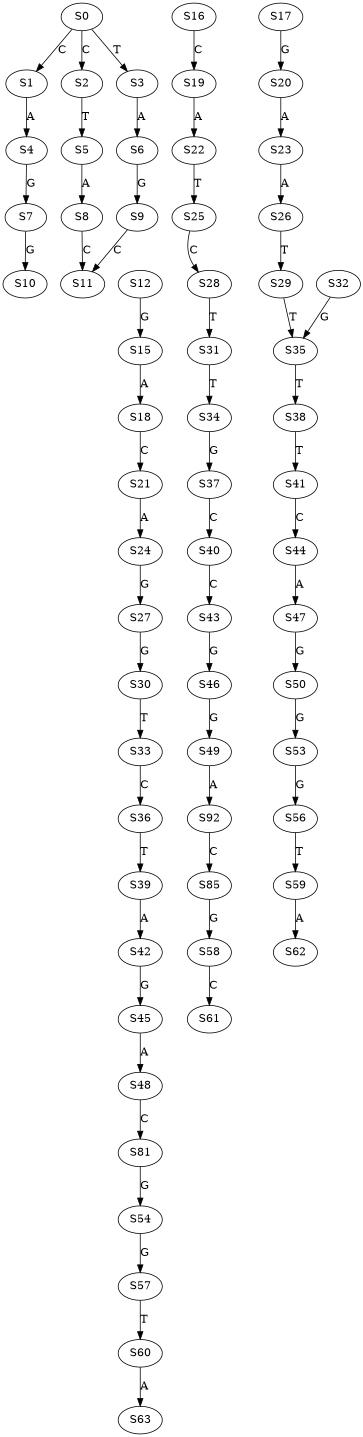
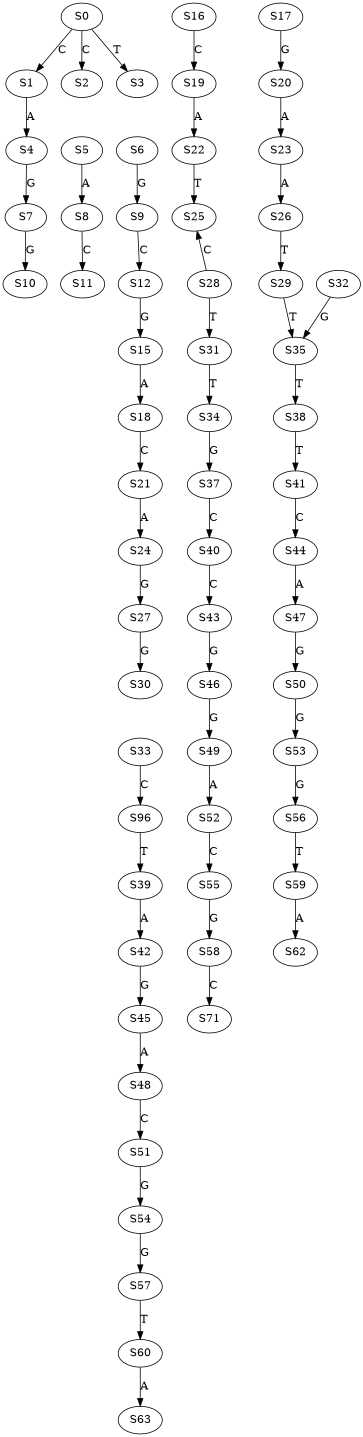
(82, 113) -> none
(137, 113) -> none
(112, 248) -> (139, 247)
(188, 249) -> (203, 255)
(140, 715) -> none
(140, 819) -> (140, 819)
(209, 819) -> (209, 819)
(209, 886) -> (209, 886)
(209, 1019) -> (209, 1019)
(140, 1153) -> (140, 1153)
